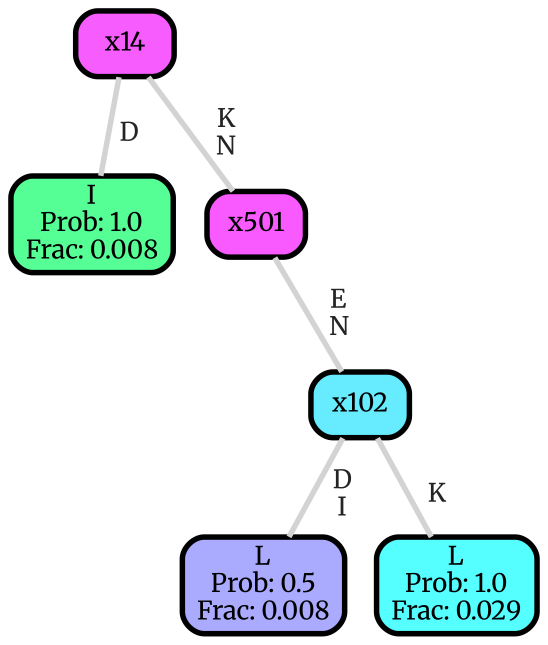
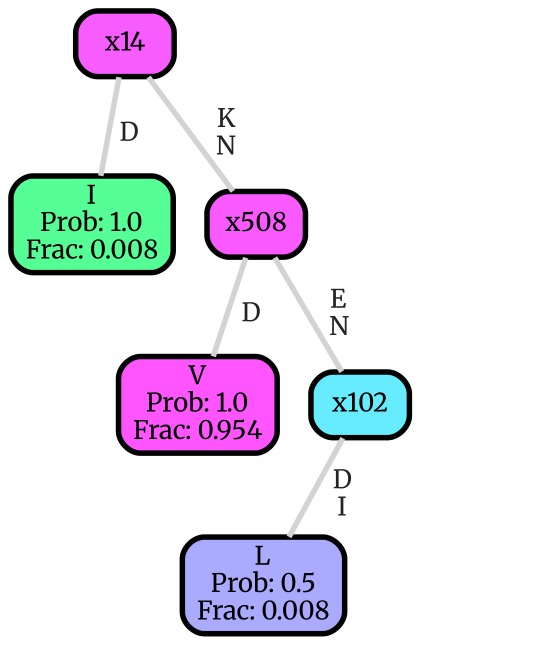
(256, 224) -> (256, 224)
none -> (198, 405)
(457, 585) -> none
